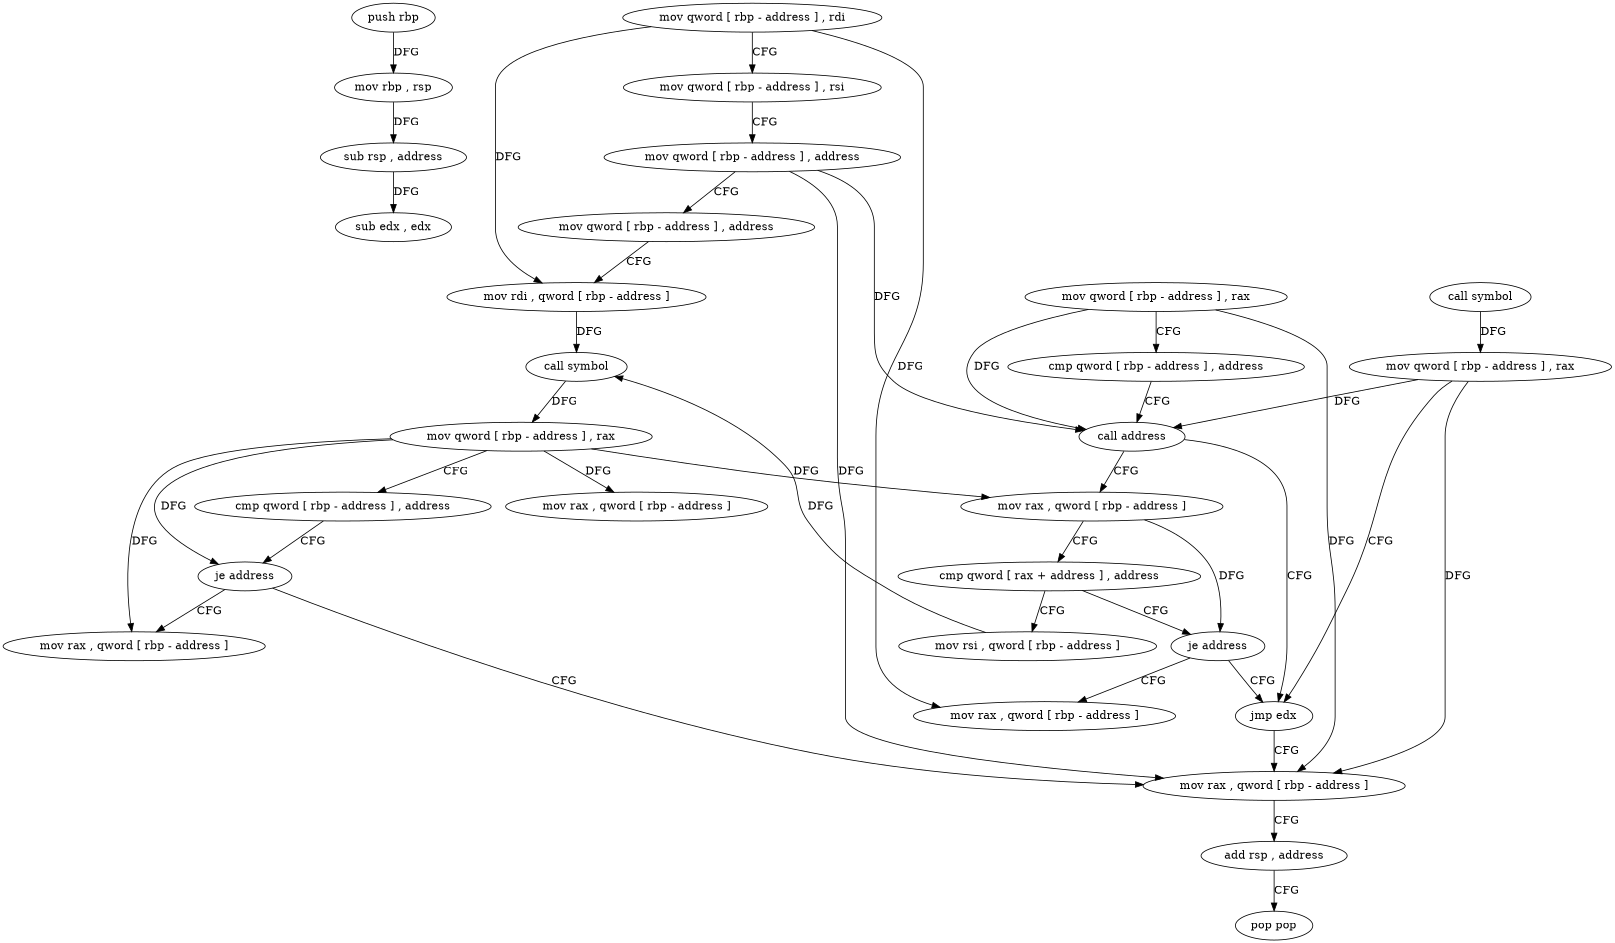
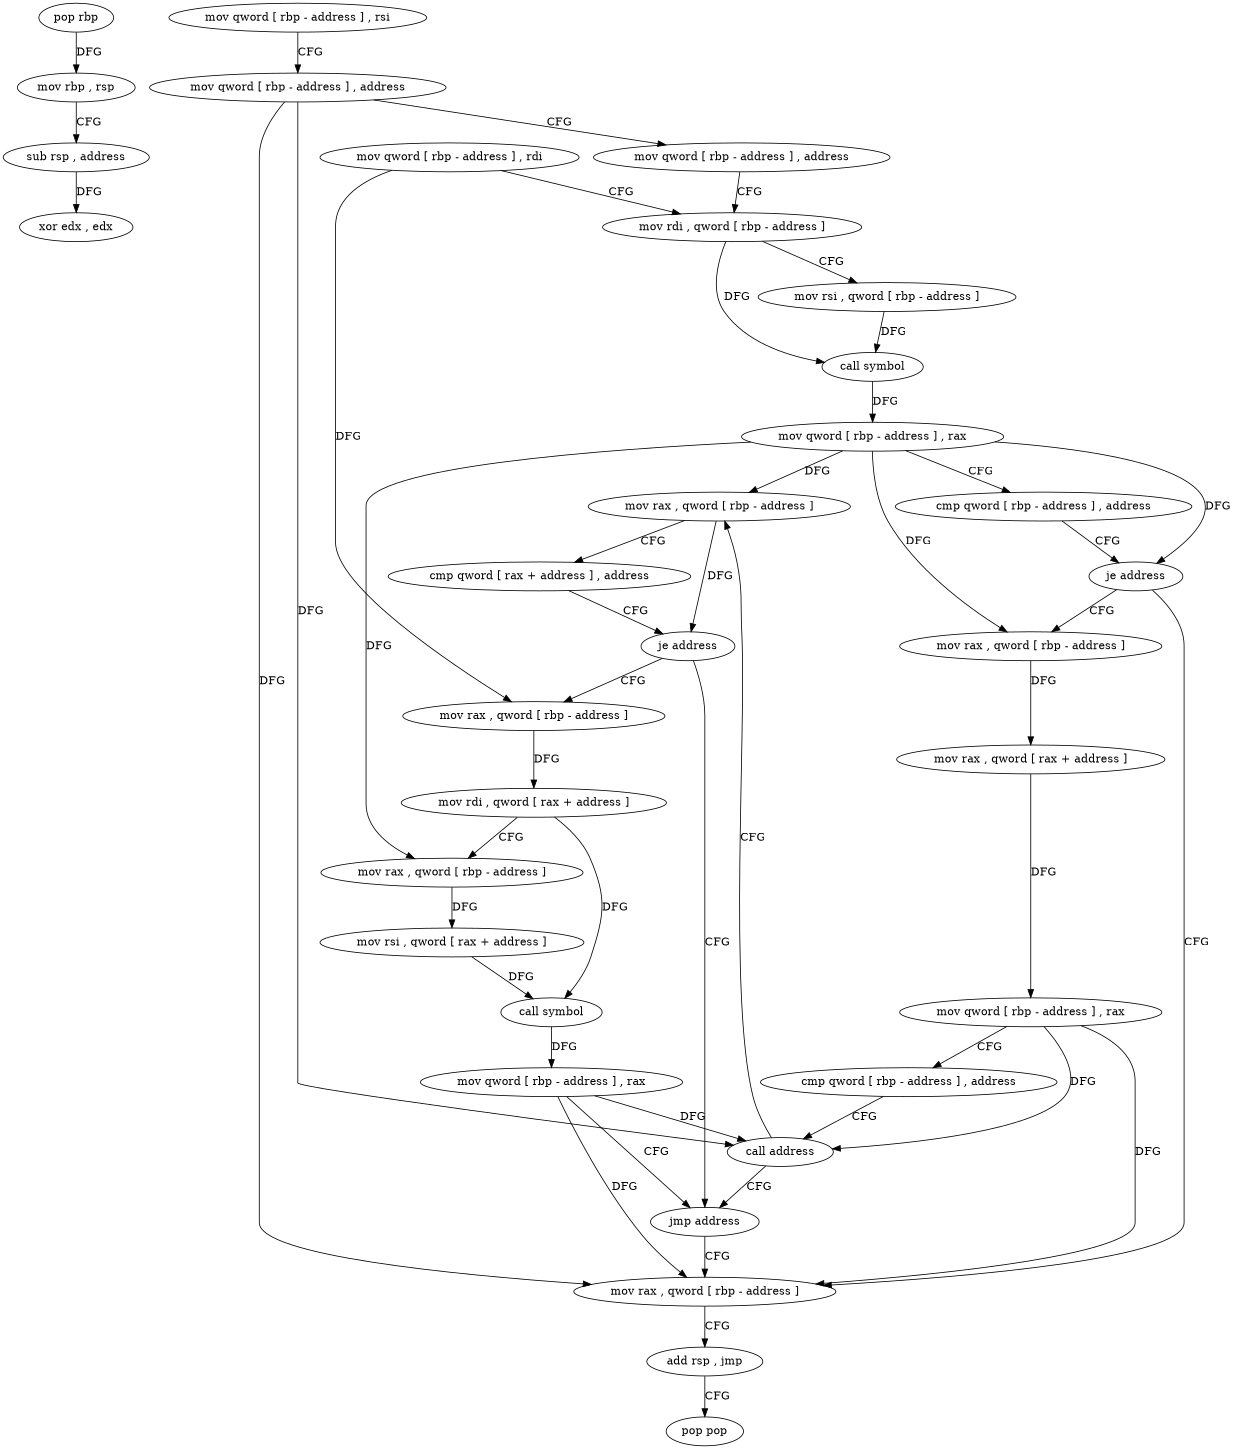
(393, 18) -> (76, 18)
(752, 49) -> none
(407, 122) -> (89, 122)
(509, 157) -> (621, 192)
(393, 227) -> (76, 227)
(1040, 607) -> (806, 260)
(1274, 716) -> (705, 1222)
none -> (1031, 759)
none -> (534, 803)
(1274, 856) -> (705, 1362)
none -> (452, 942)
